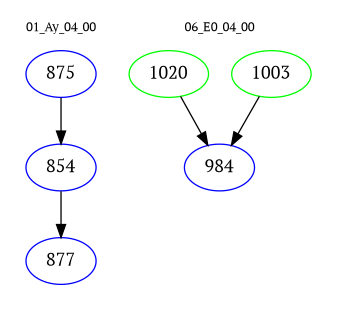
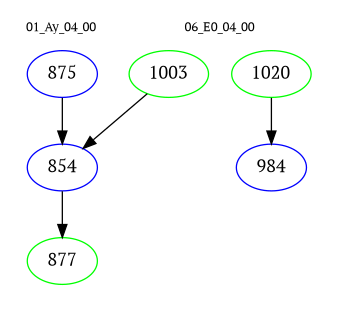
(249, 115) -> (127, 111)
(61, 261) -> (62, 261)
